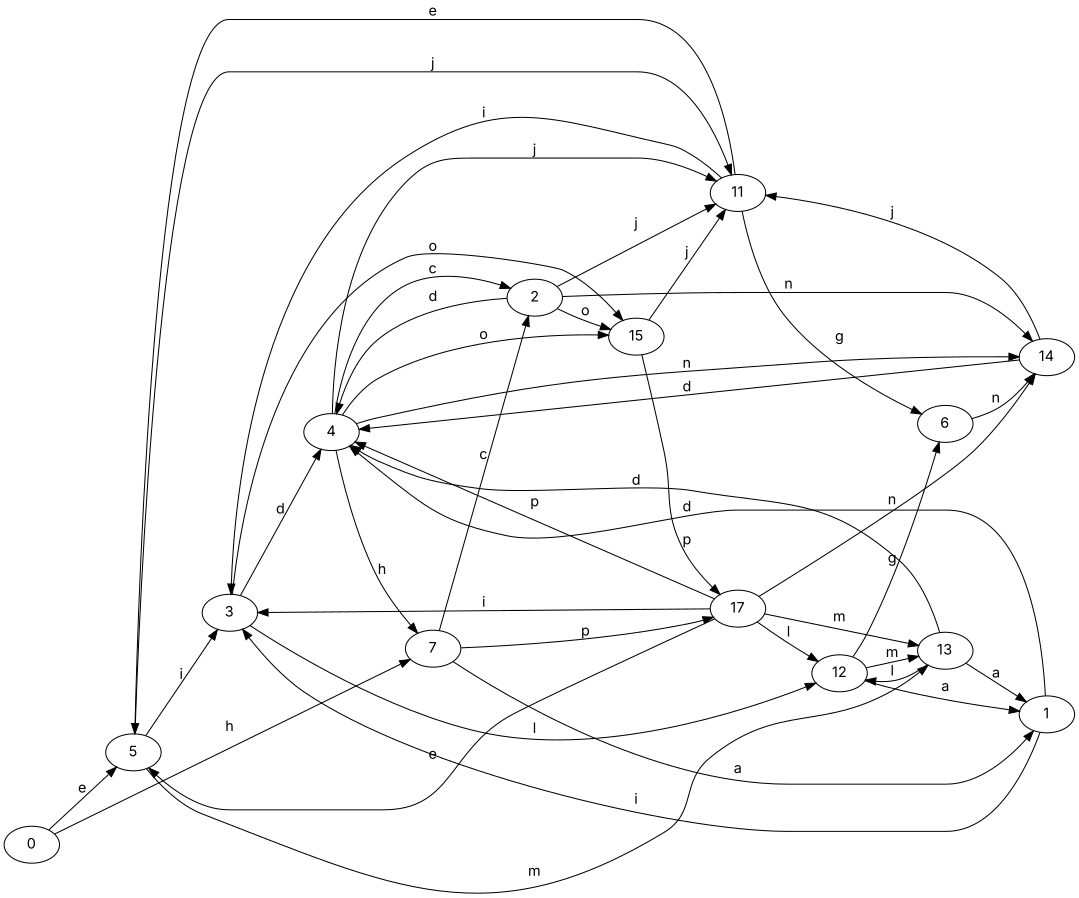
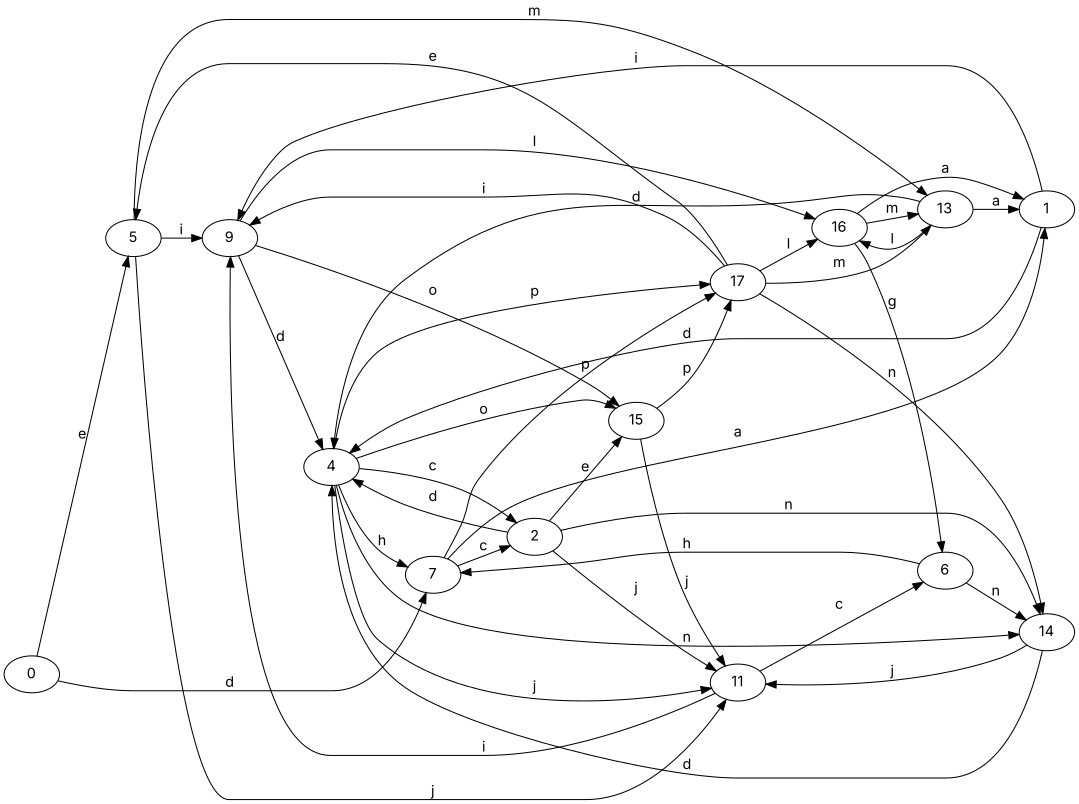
(198, 65) -> none
(586, 312) -> (586, 468)
(840, 337) -> (840, 605)
(539, 522) -> (482, 314)
none -> (695, 552)
(230, 613) -> (230, 238)
(840, 673) -> (840, 228)
(230, 727) -> (230, 683)
